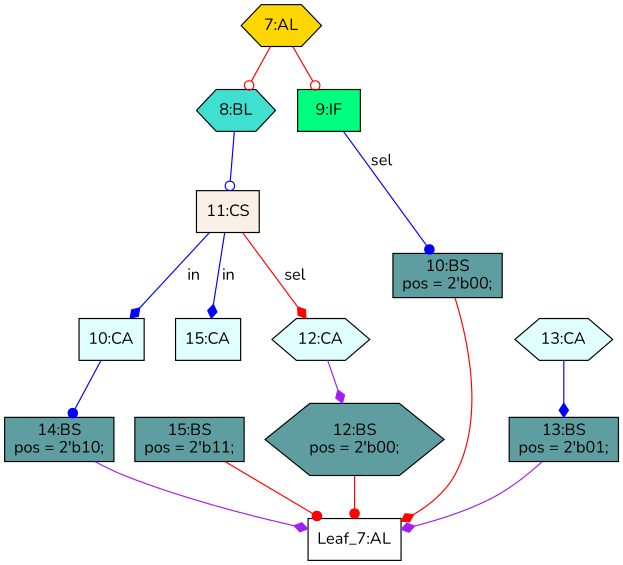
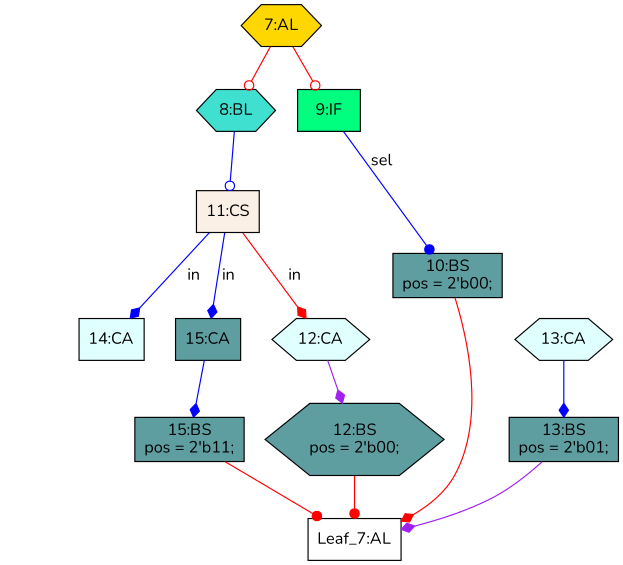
(295, 276) -> (295, 276)
(112, 339) -> (112, 339)
(208, 339) -> (208, 339)
none -> (200, 382)
(59, 439) -> none
